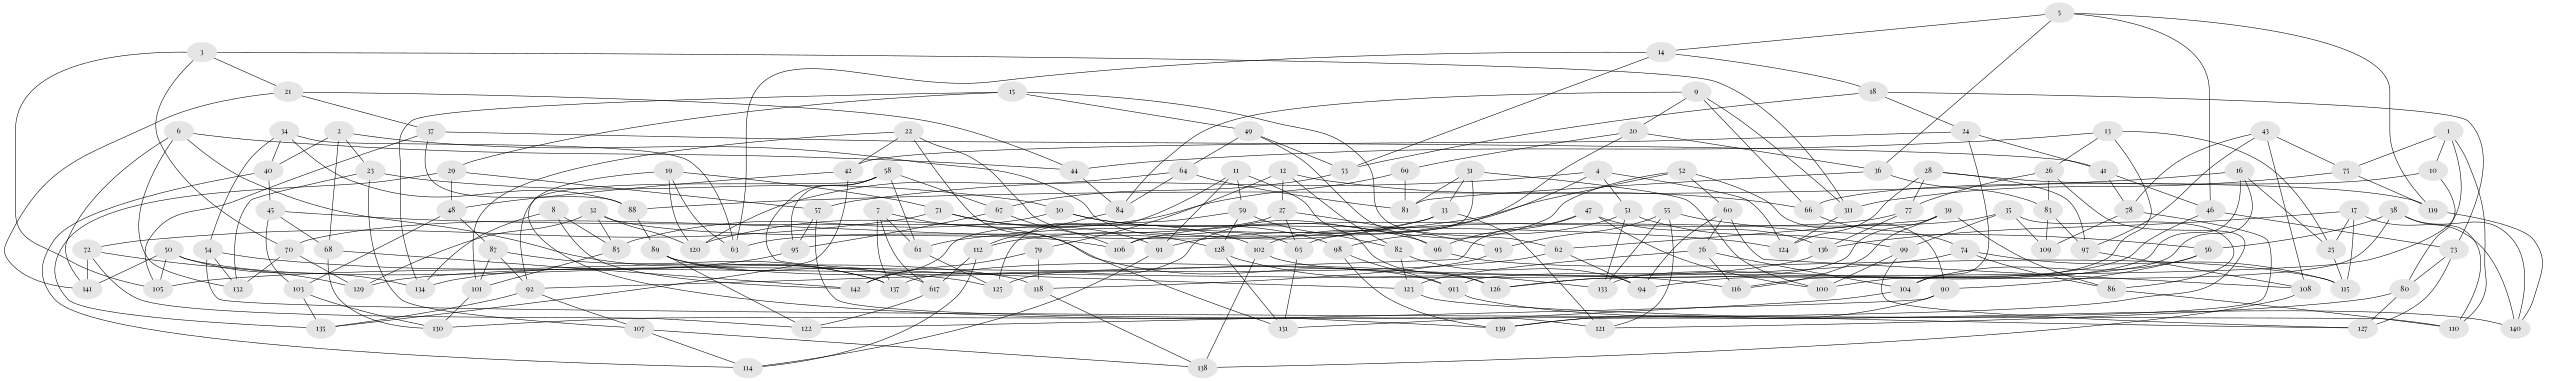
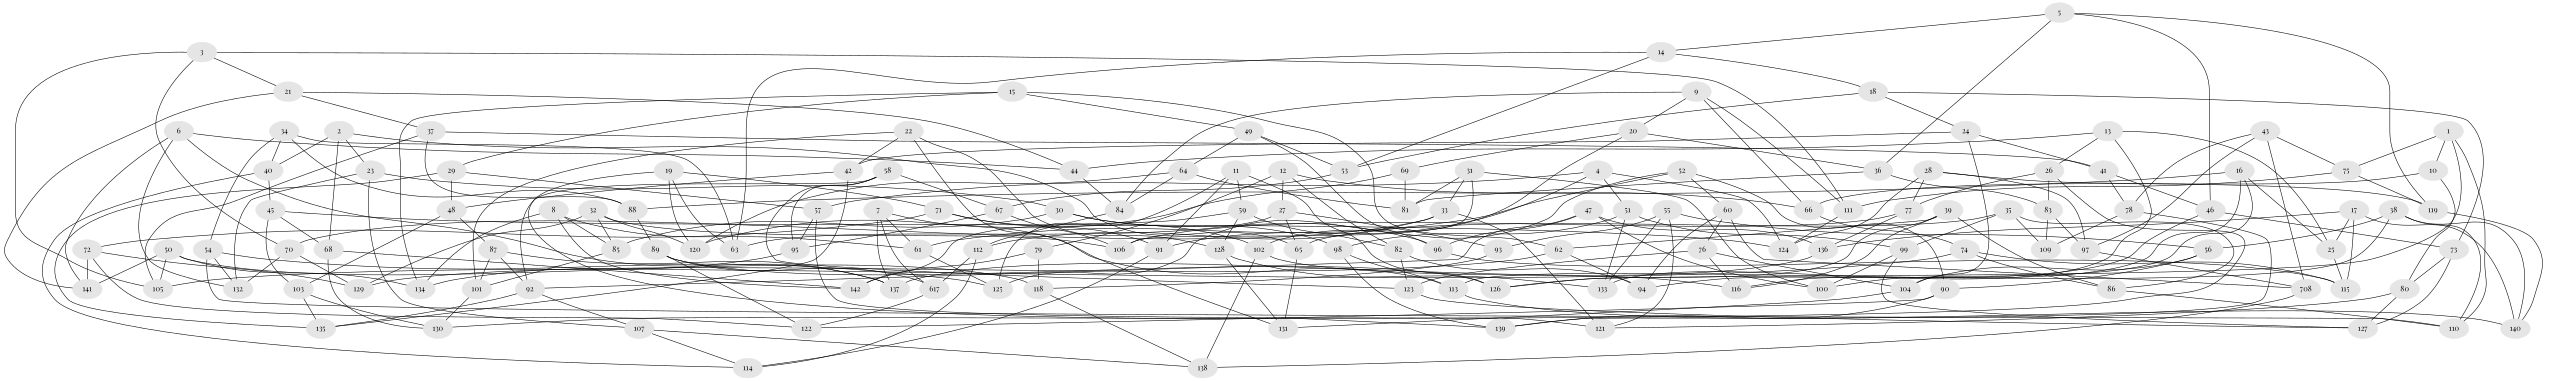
(903, 210) -> (750, 237)
(1848, 210) -> (1848, 210)
(1453, 289) -> (1453, 289)
(2306, 289) -> (2306, 289)
